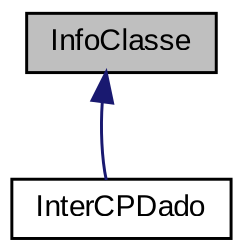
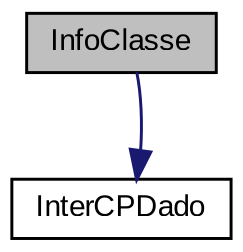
(102, 141) -> (141, 111)
